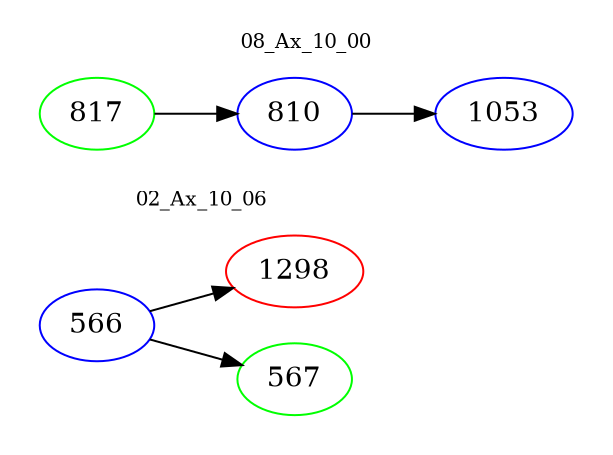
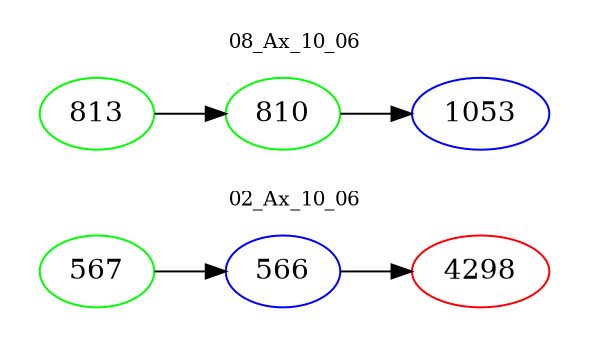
(306, 43) -> (295, 43)
(97, 114) -> (97, 114)
(295, 114) -> (283, 114)
(295, 271) -> (481, 271)
(186, 350) -> (180, 271)
